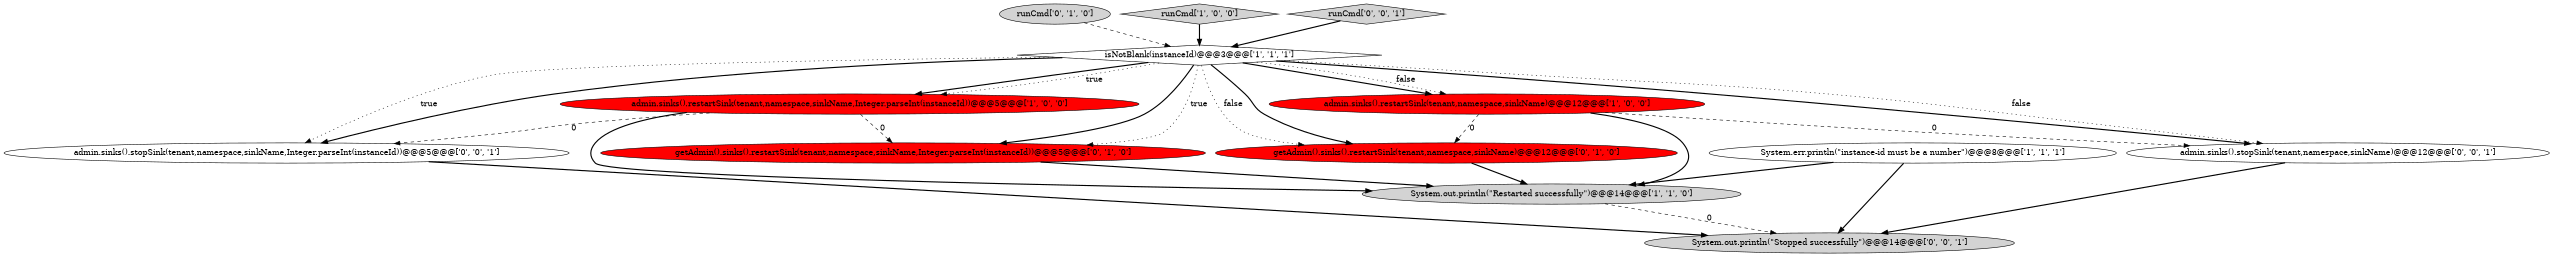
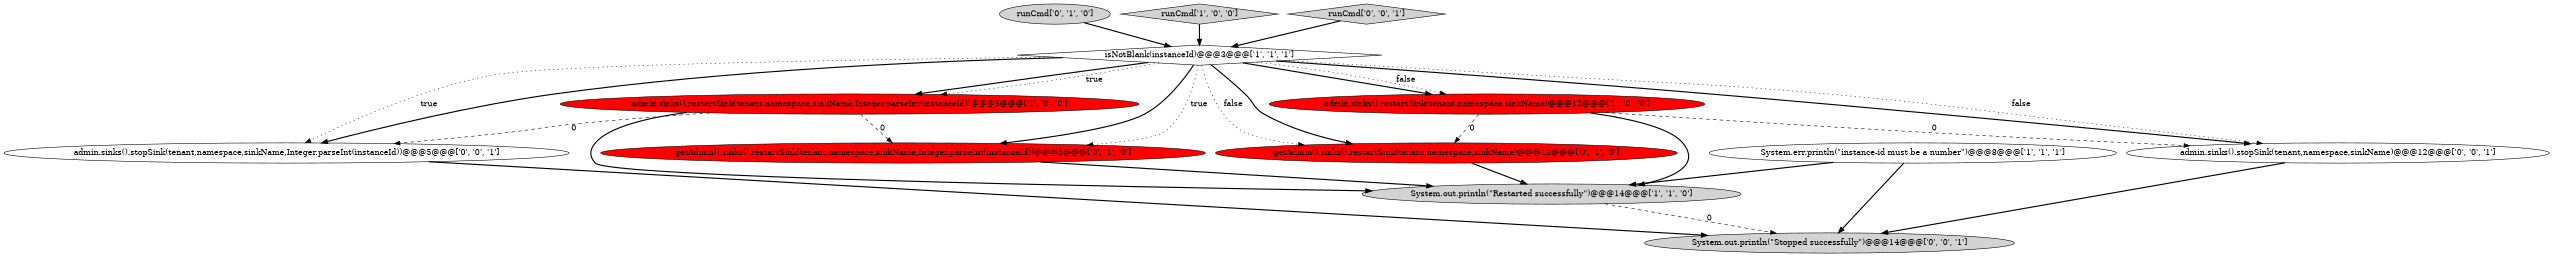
(1125, 34) -> (1125, 34)
